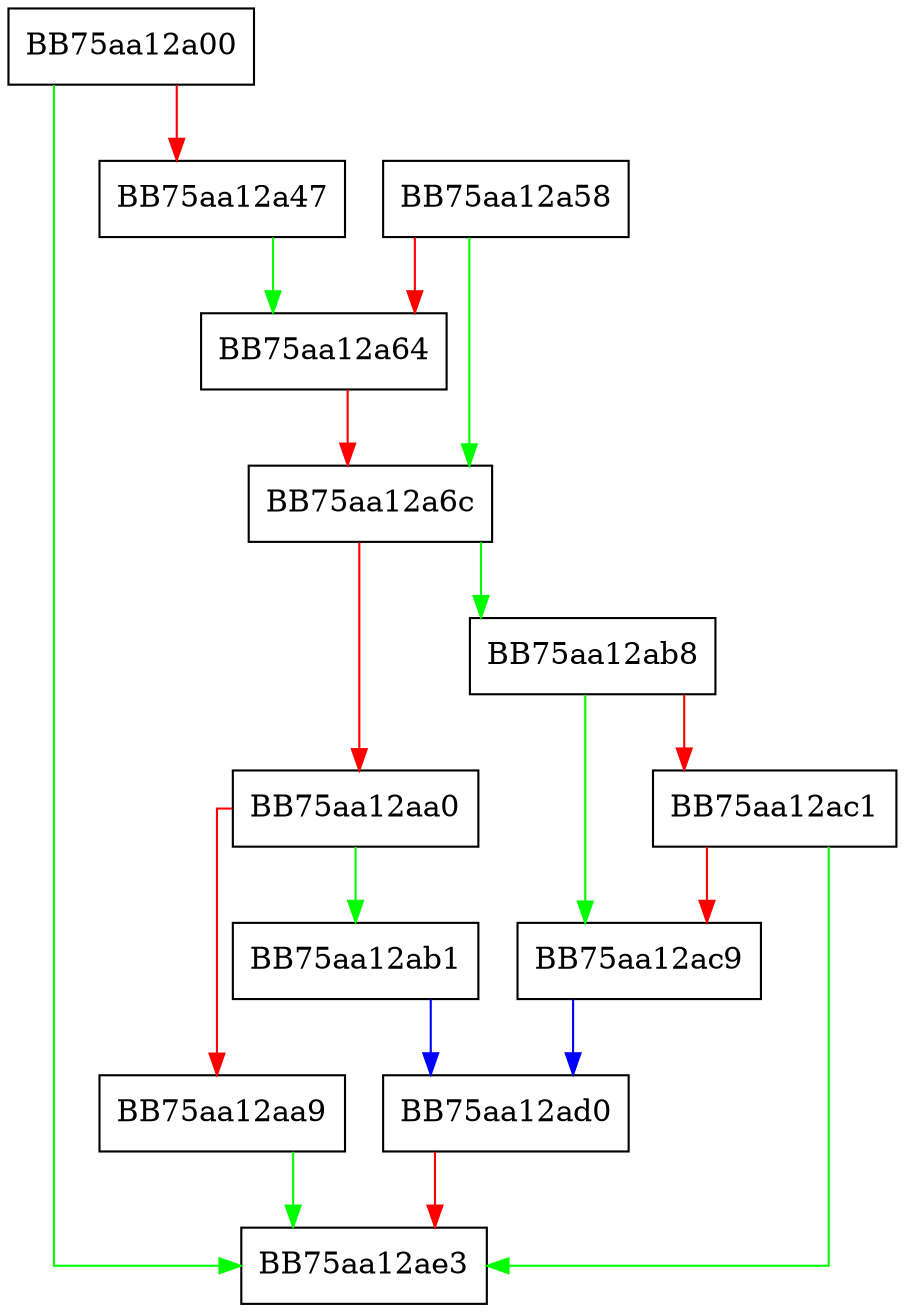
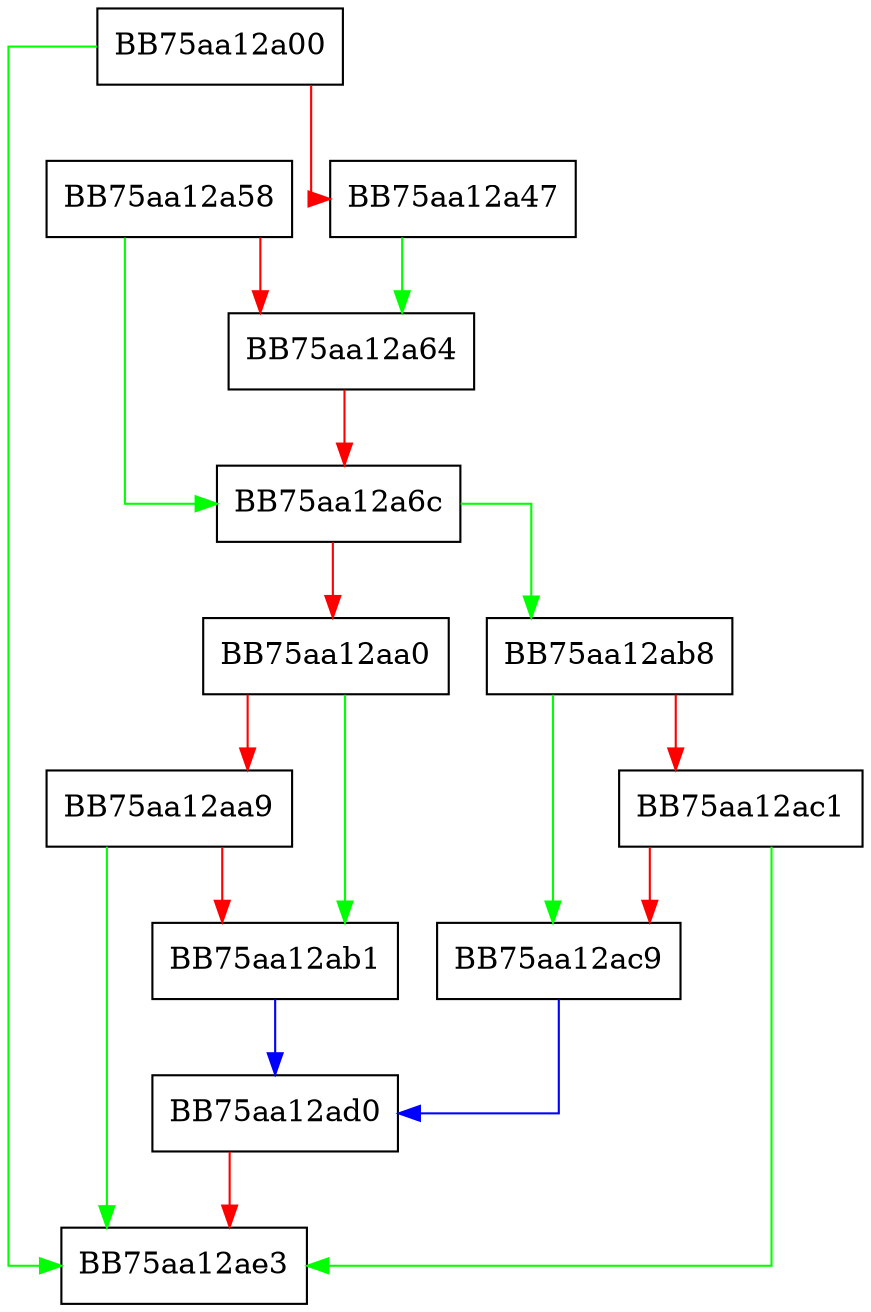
none -> (222, 874)
